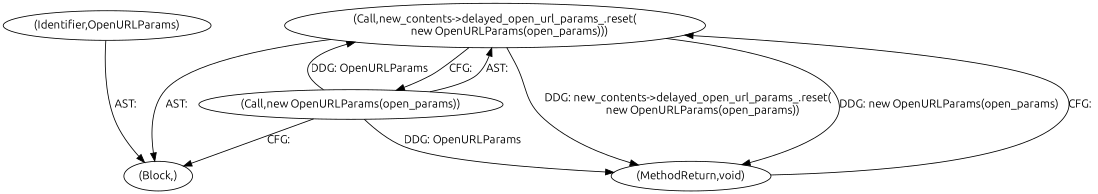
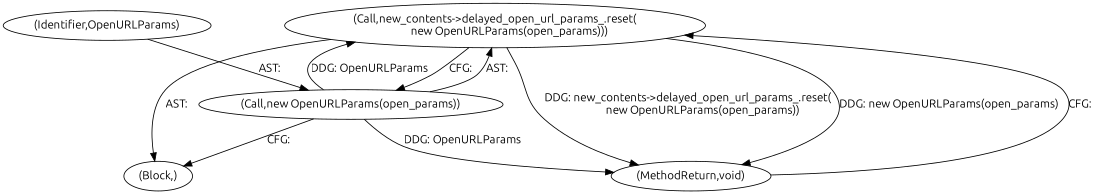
(110, 102) -> (228, 65)
